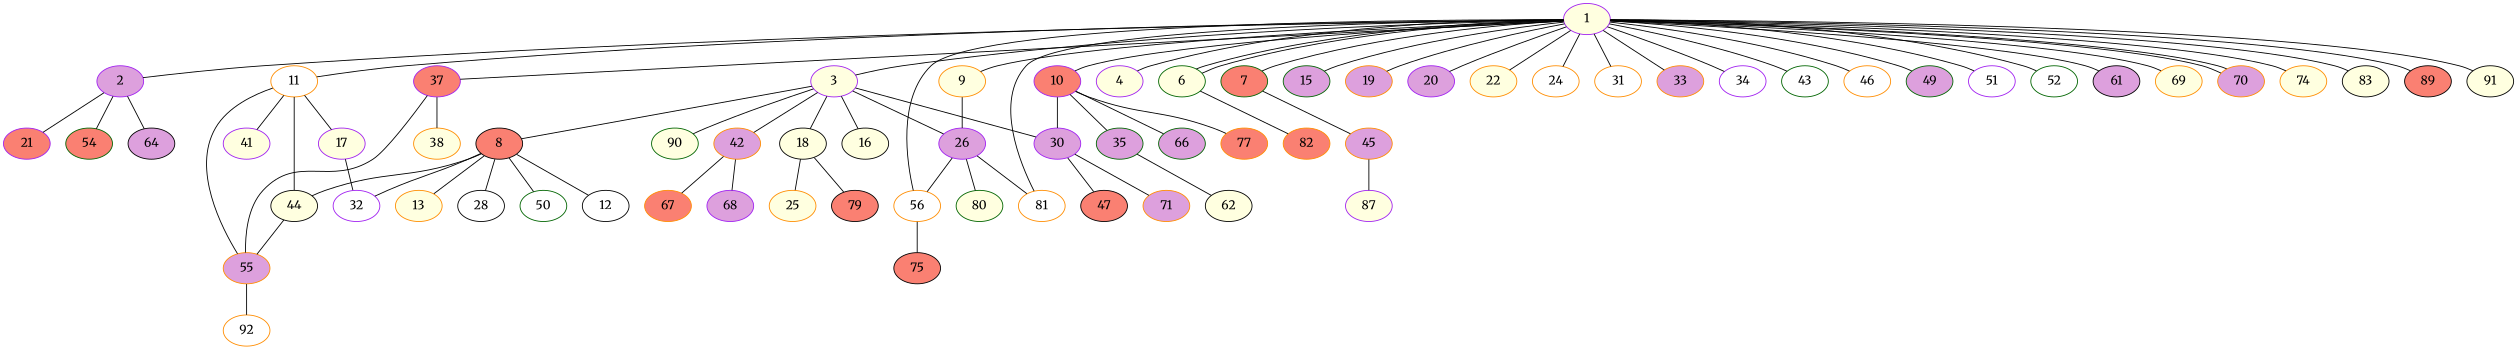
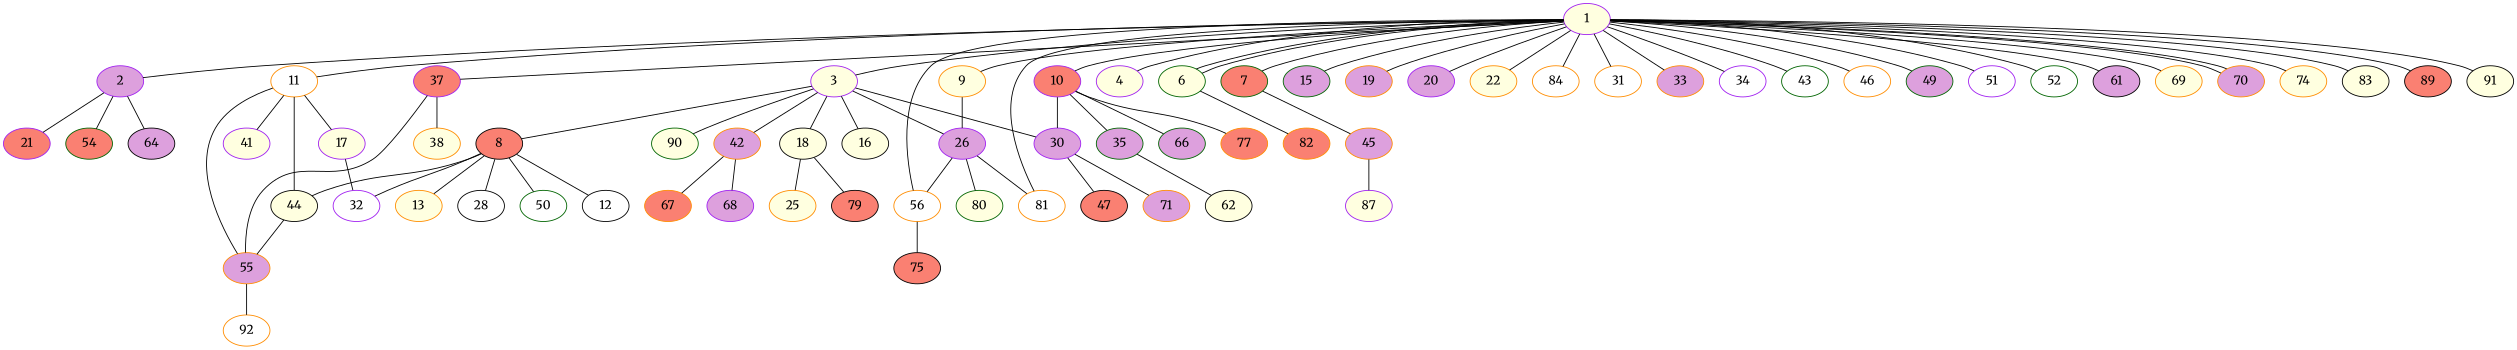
(1556, 81) -> (1556, 81)
